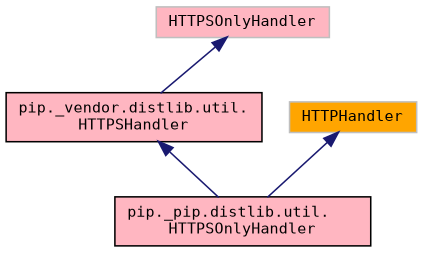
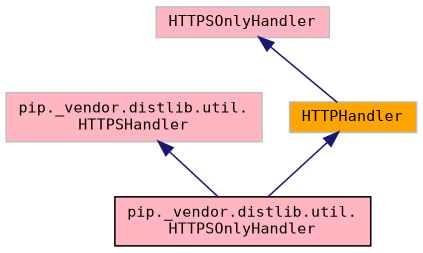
(188, 70) -> (304, 75)
(134, 117) -> (134, 117)
(243, 221) -> (243, 221)
